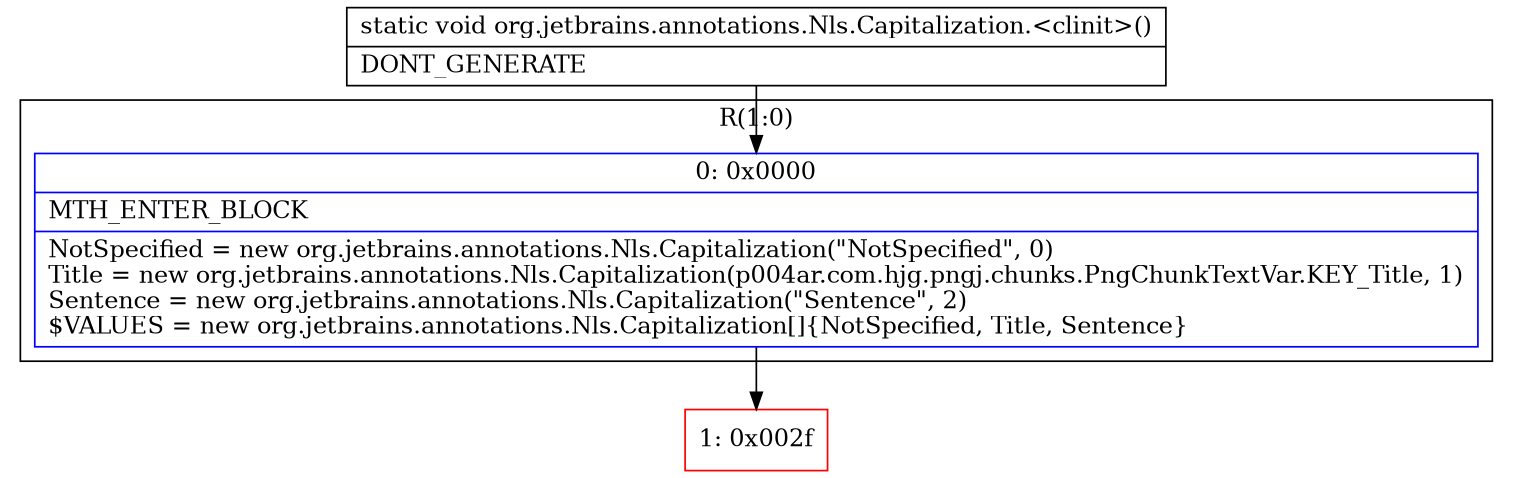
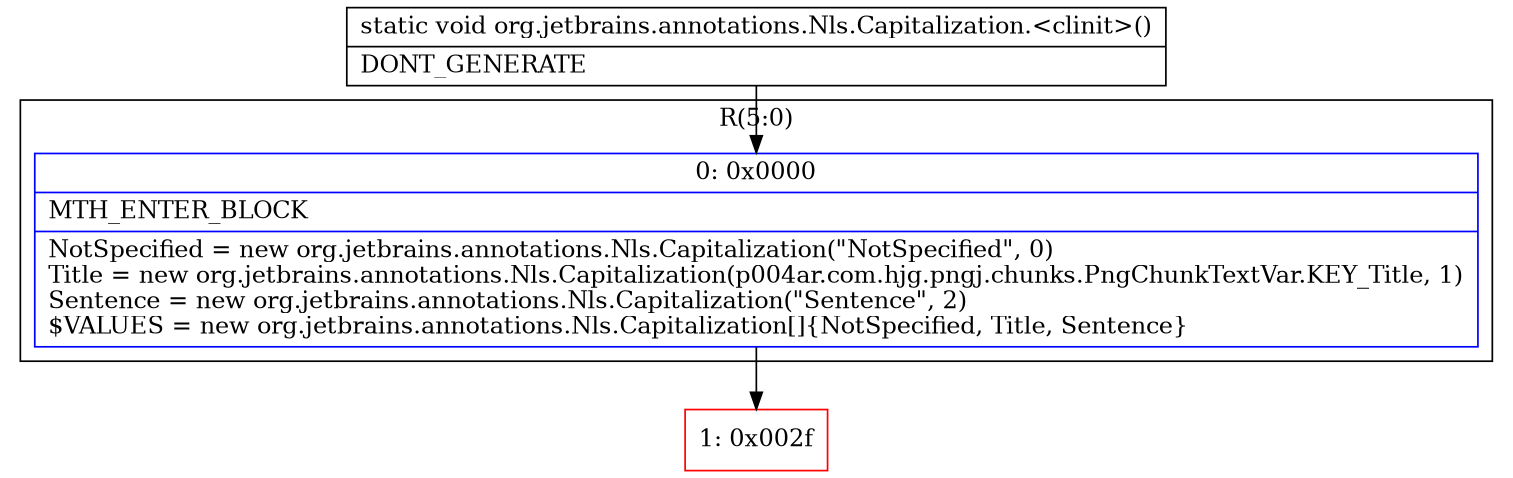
(756, 120) -> (756, 120)
